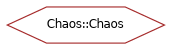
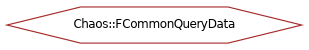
(86, 25) -> (154, 25)
